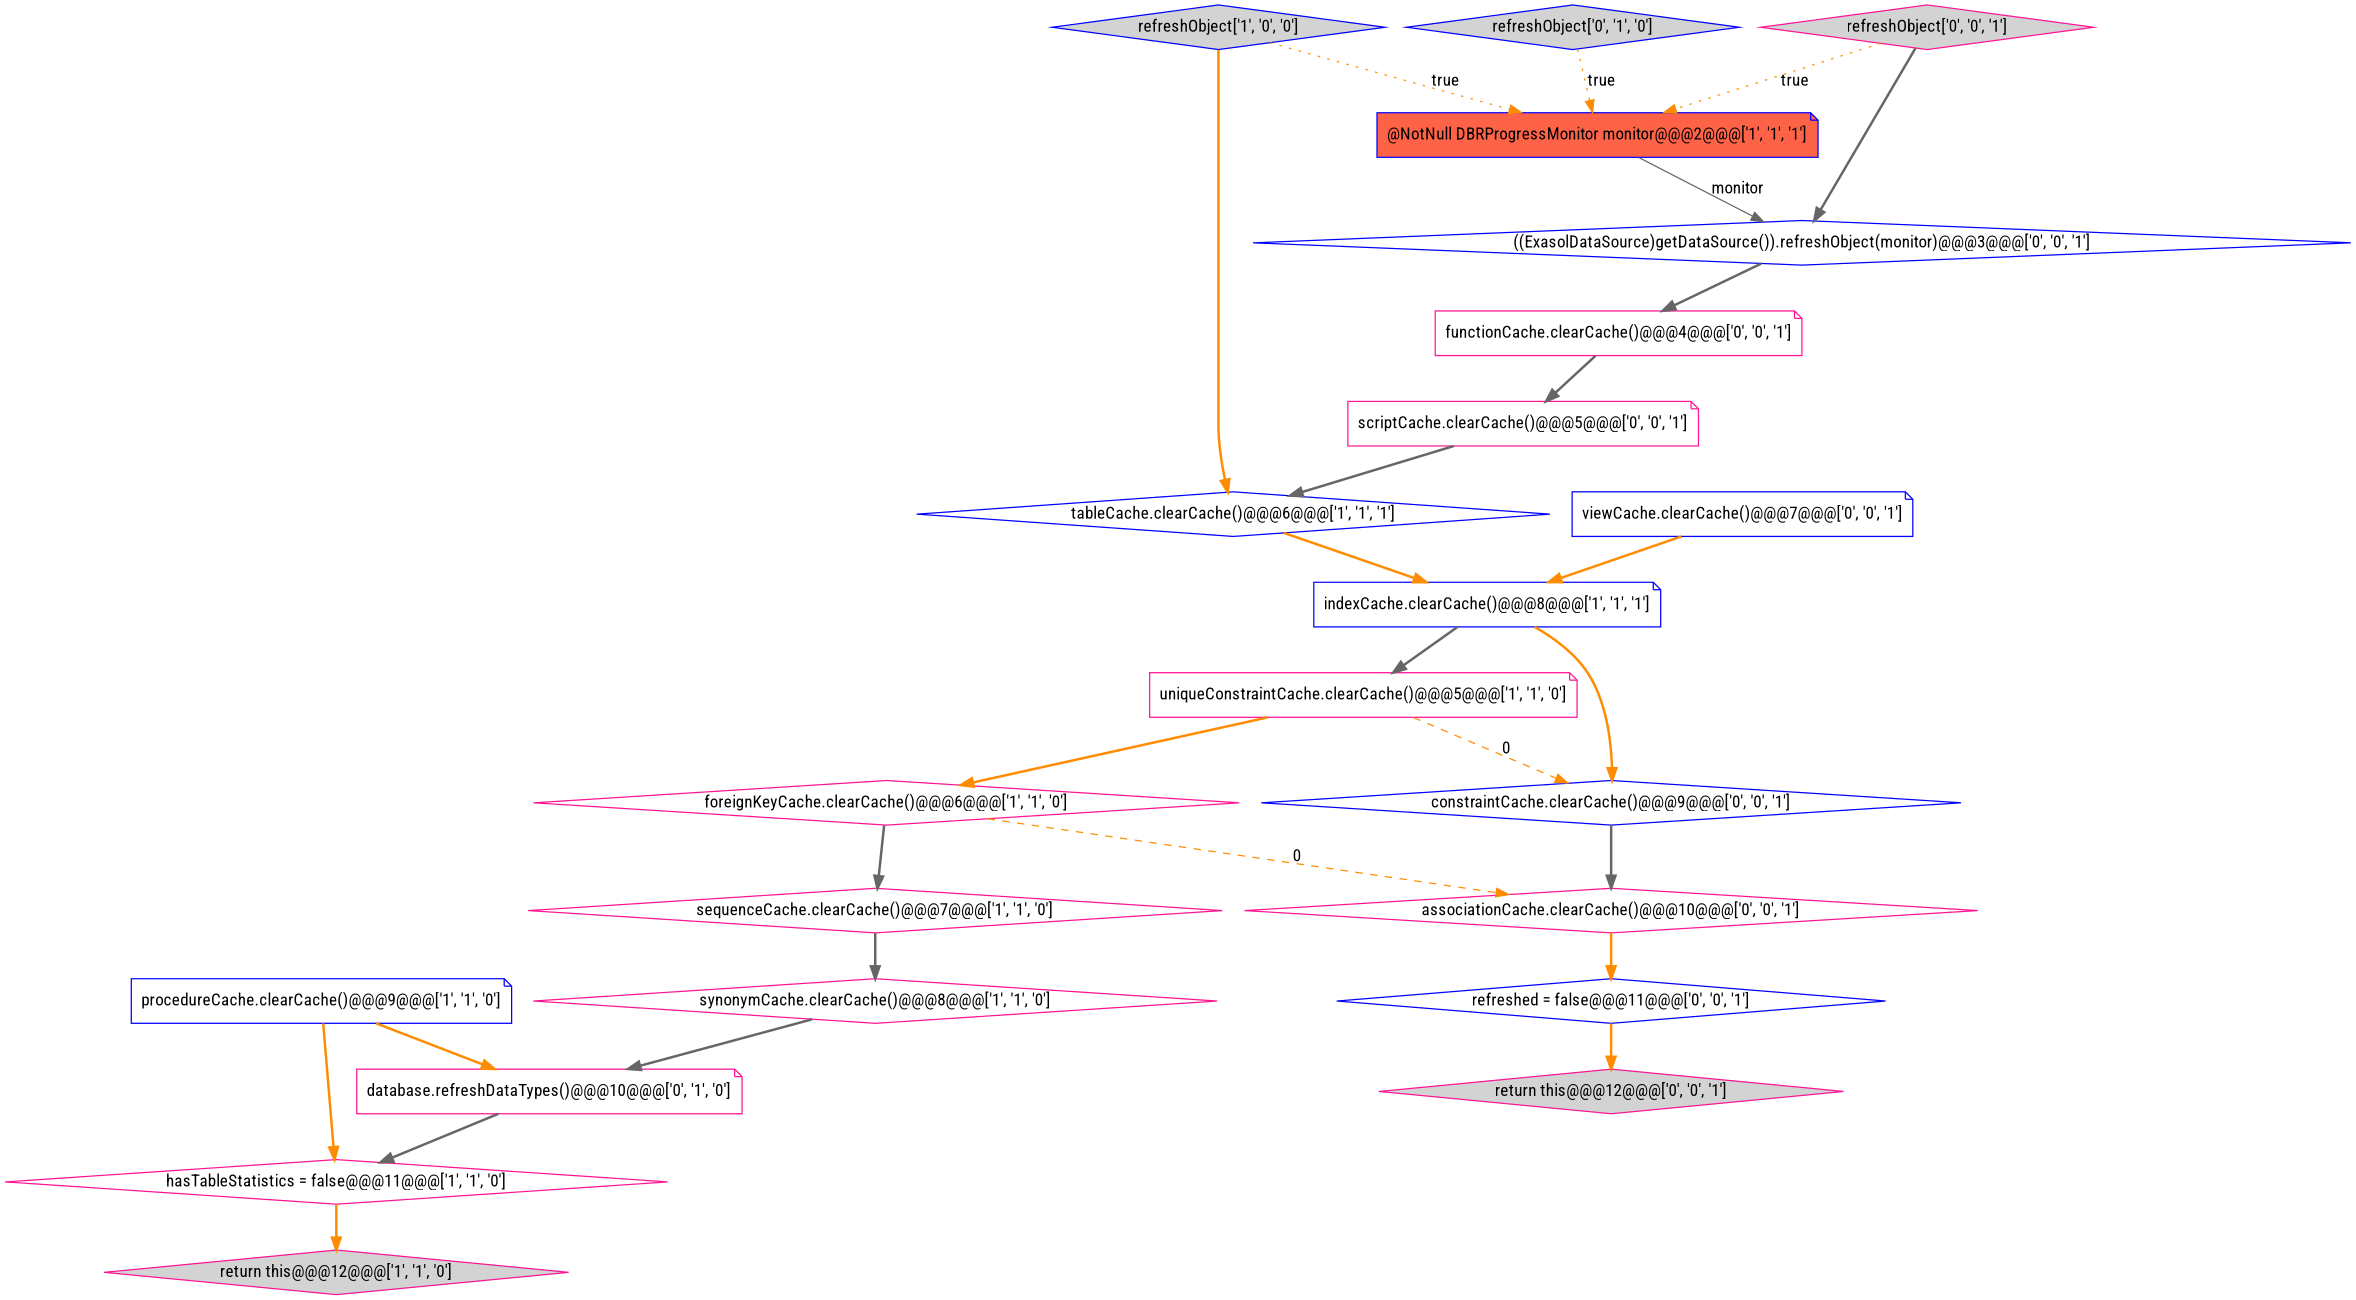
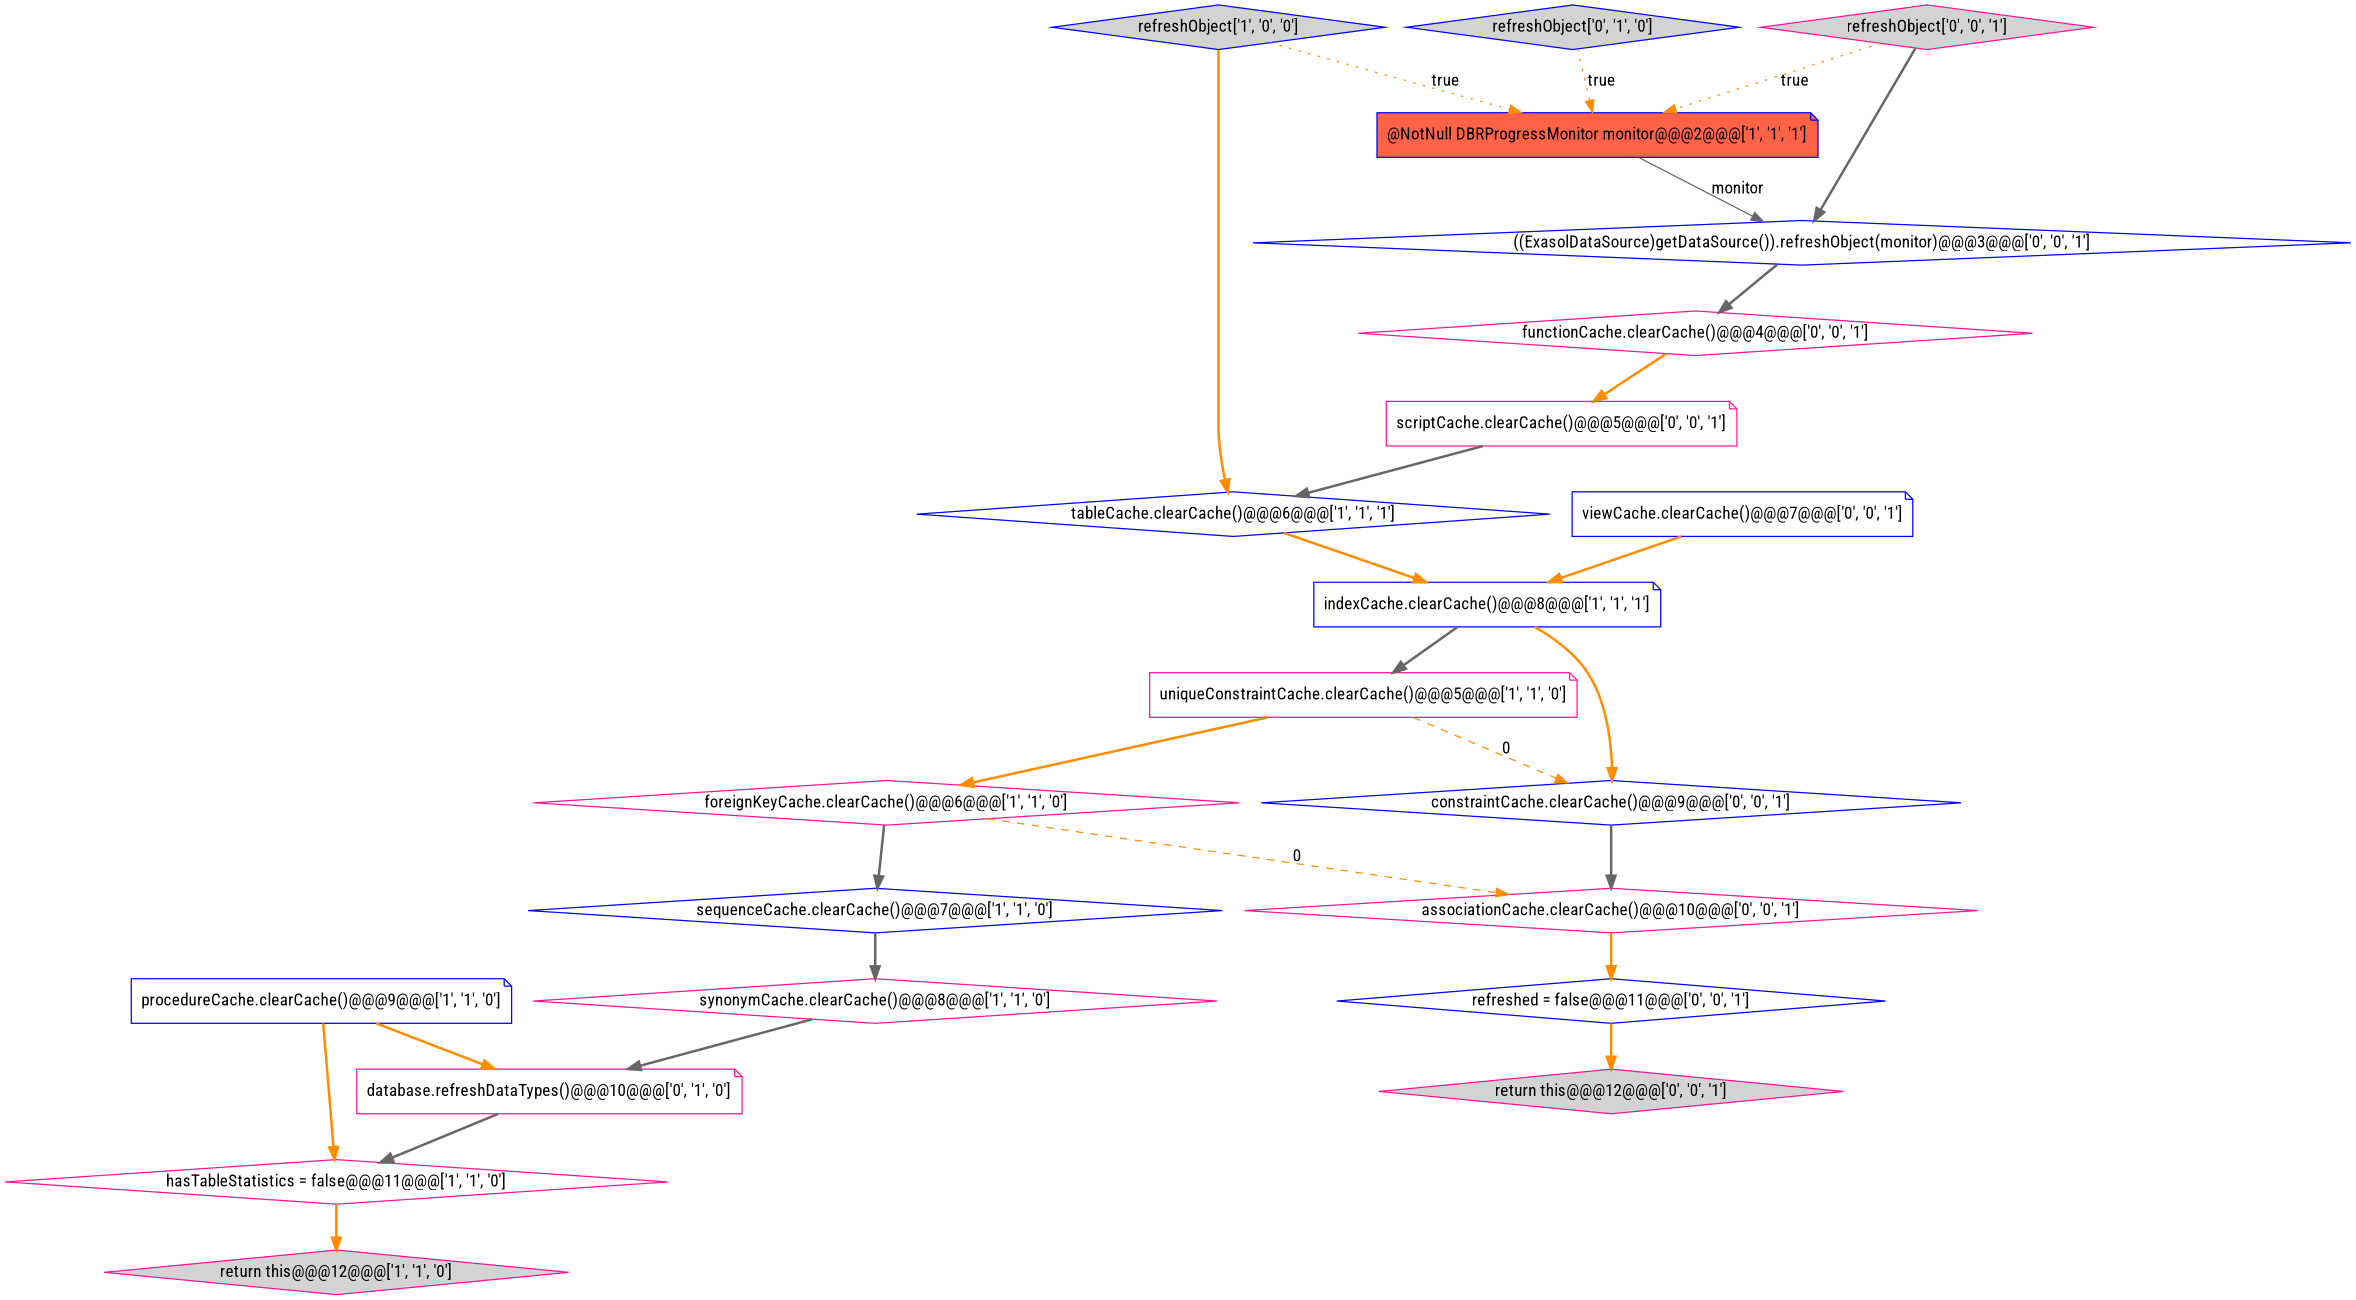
(1619, 333) -> (1695, 333)
(1575, 374) -> (1635, 374)
(875, 911) -> (875, 911)
